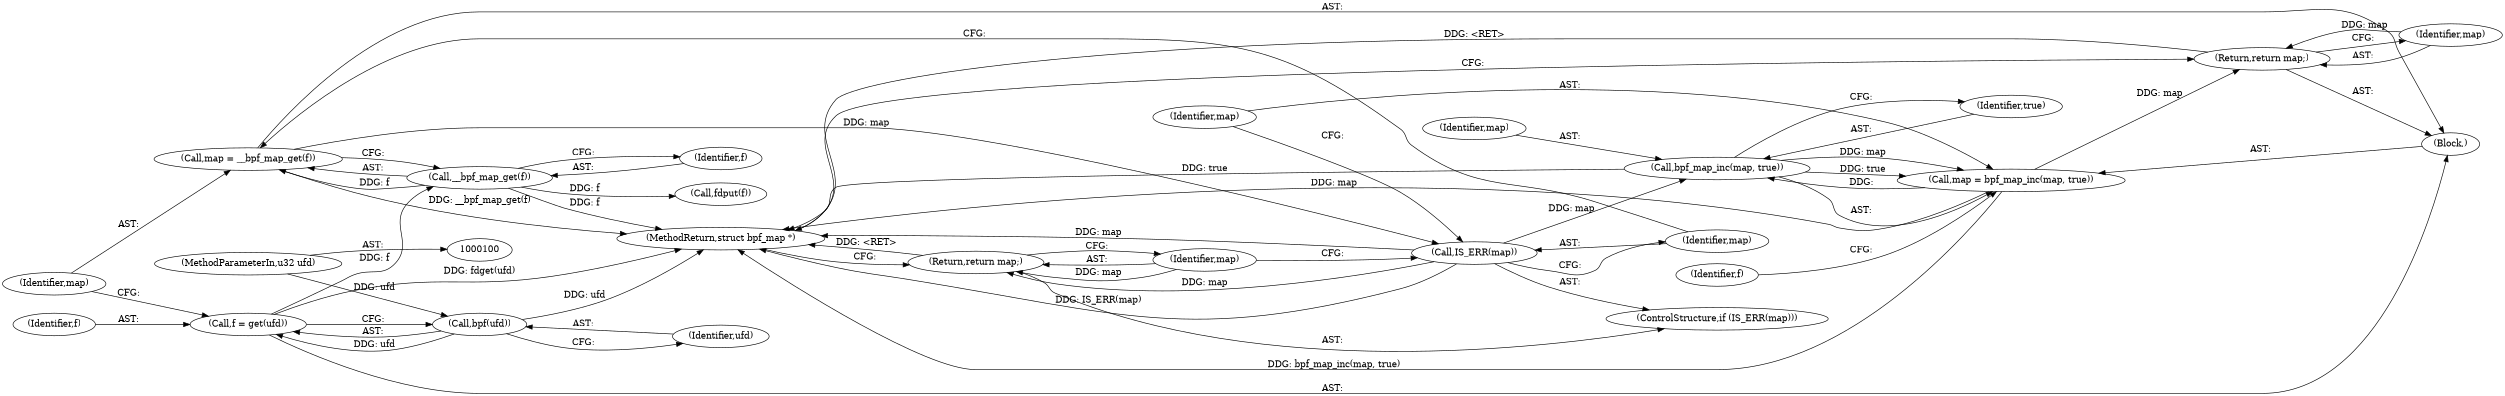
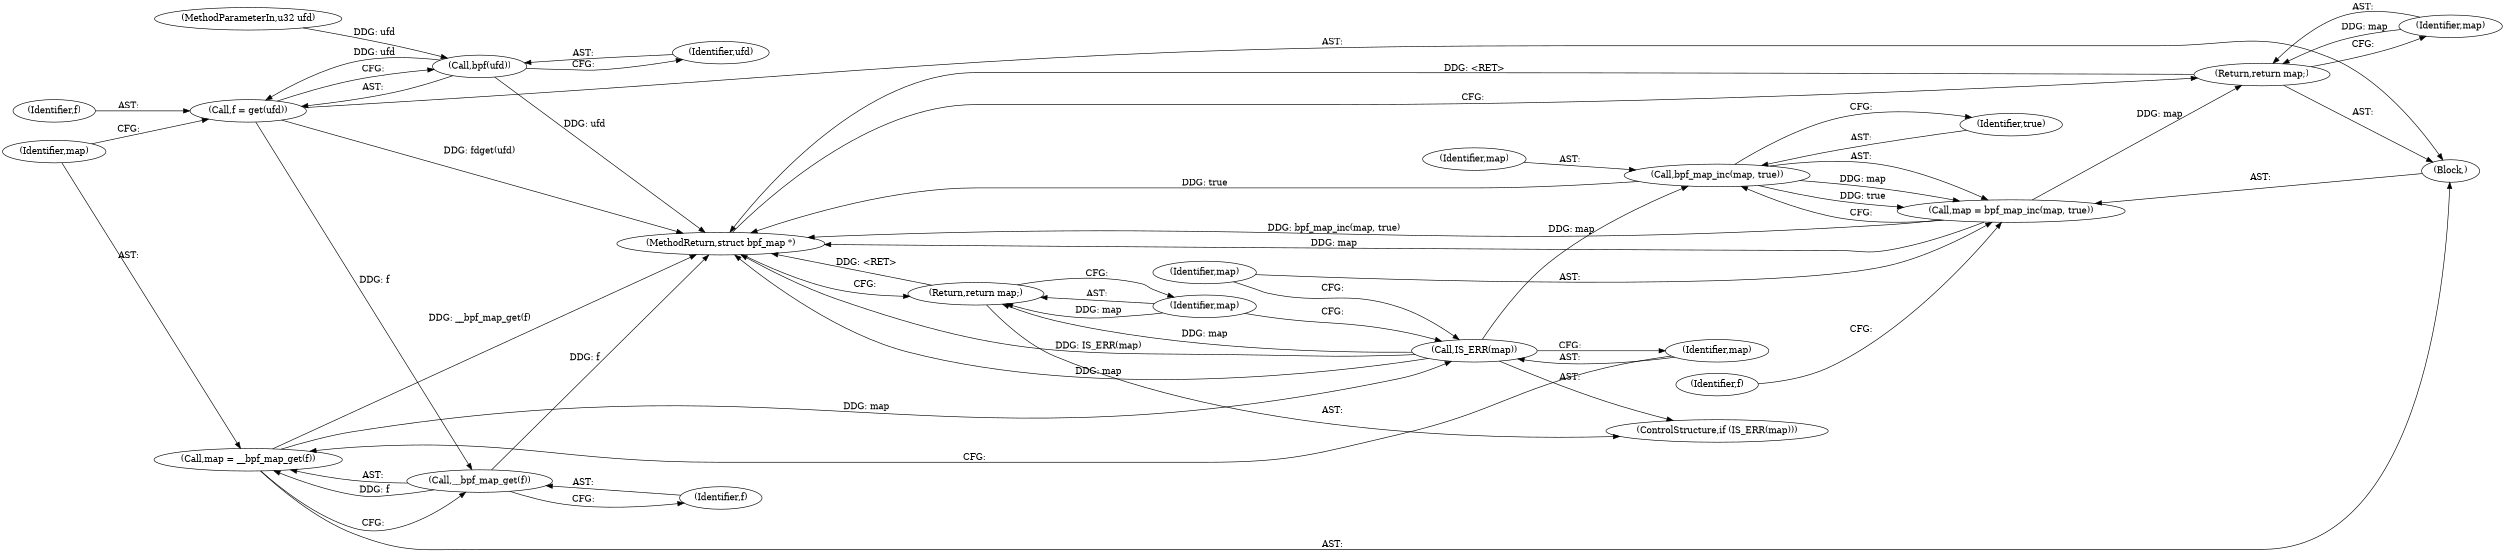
(1863, 183) -> (1863, 213)
(721, 194) -> none
(480, 250) -> none
